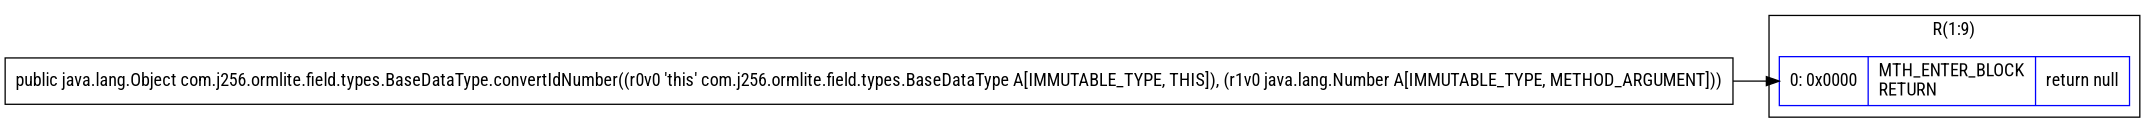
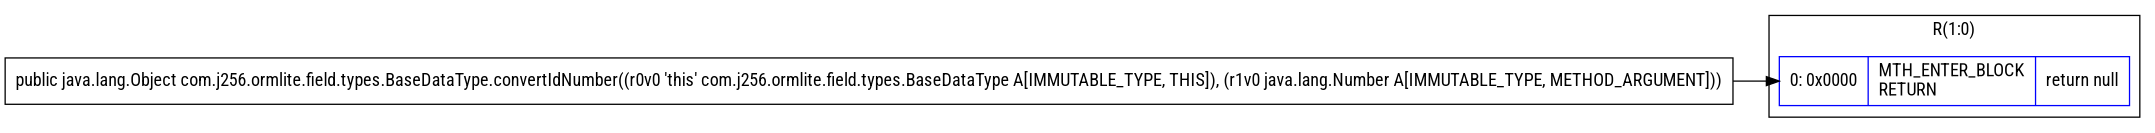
(1954, 30) -> (1954, 30)
